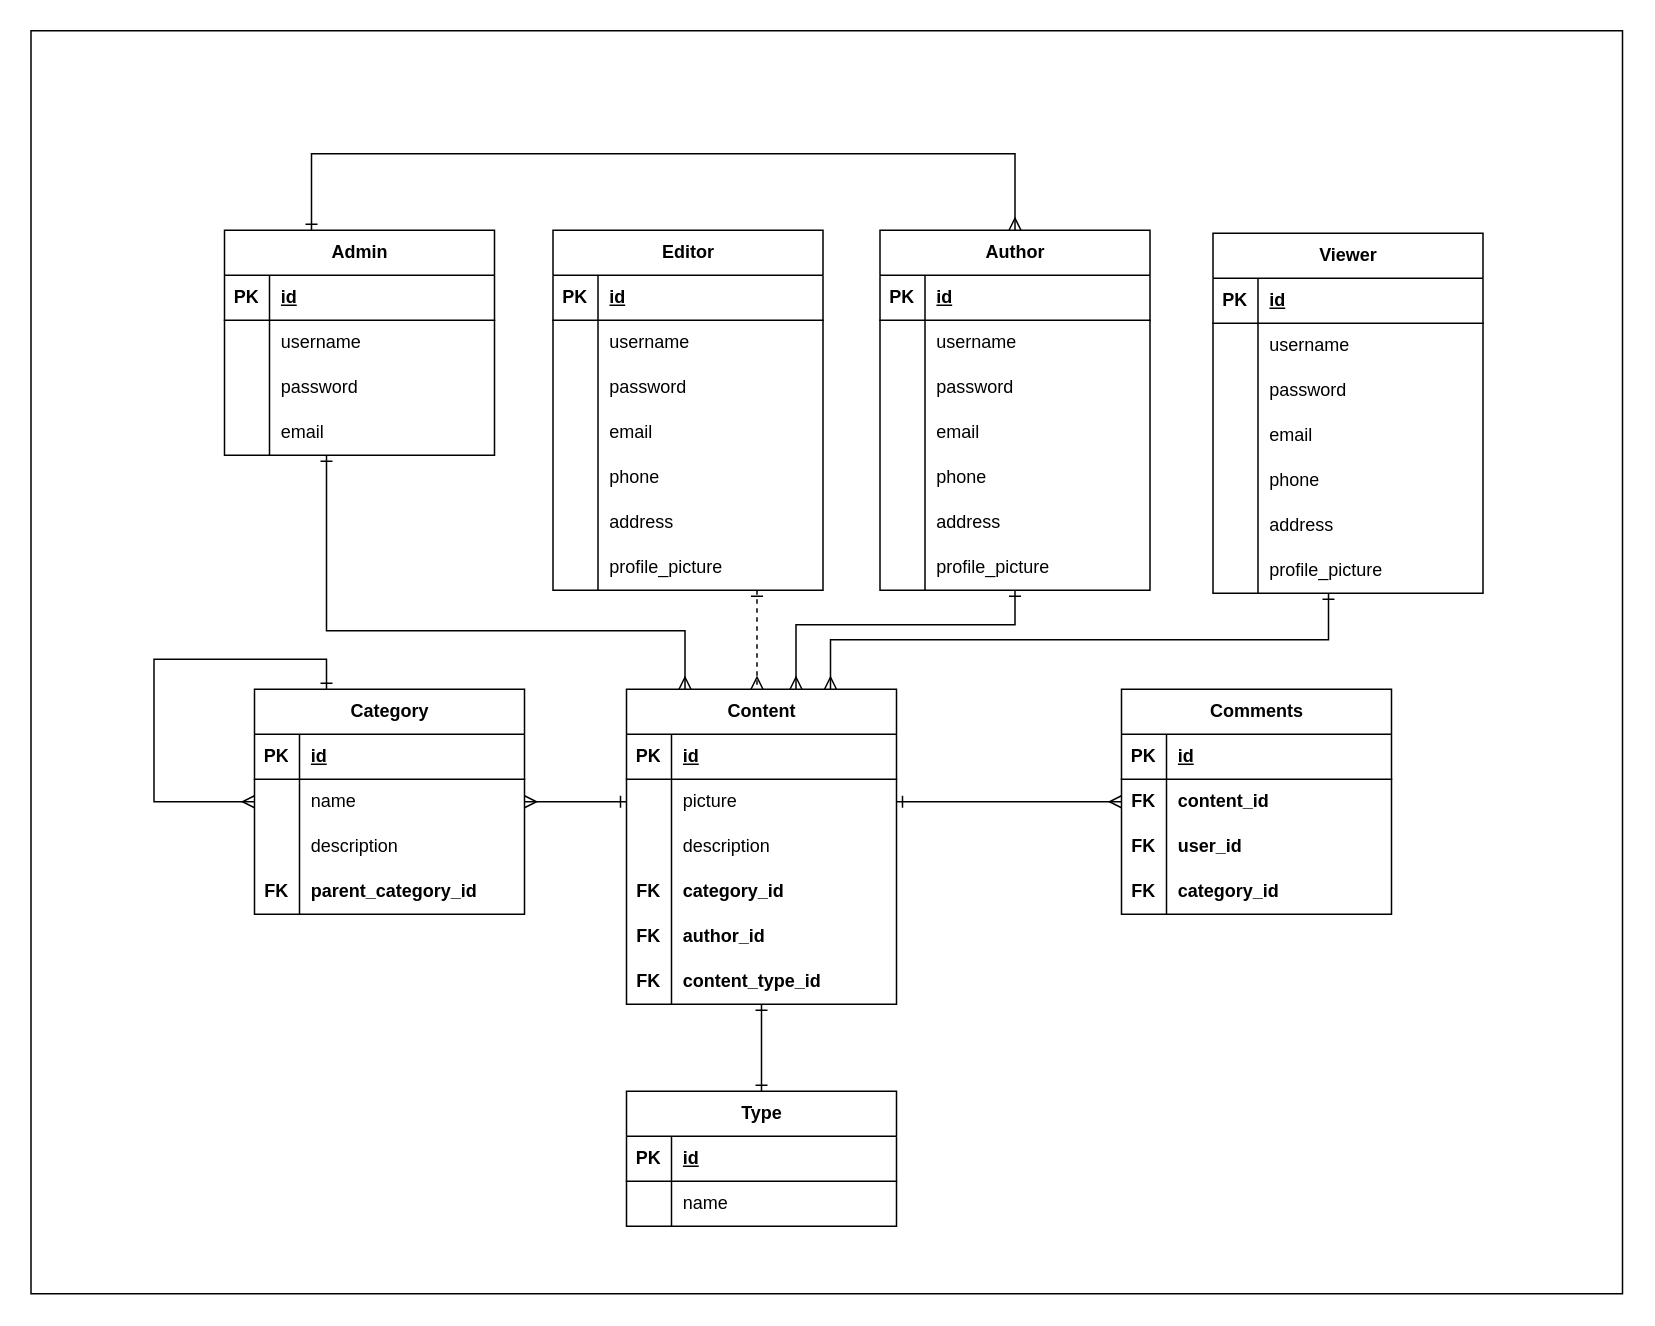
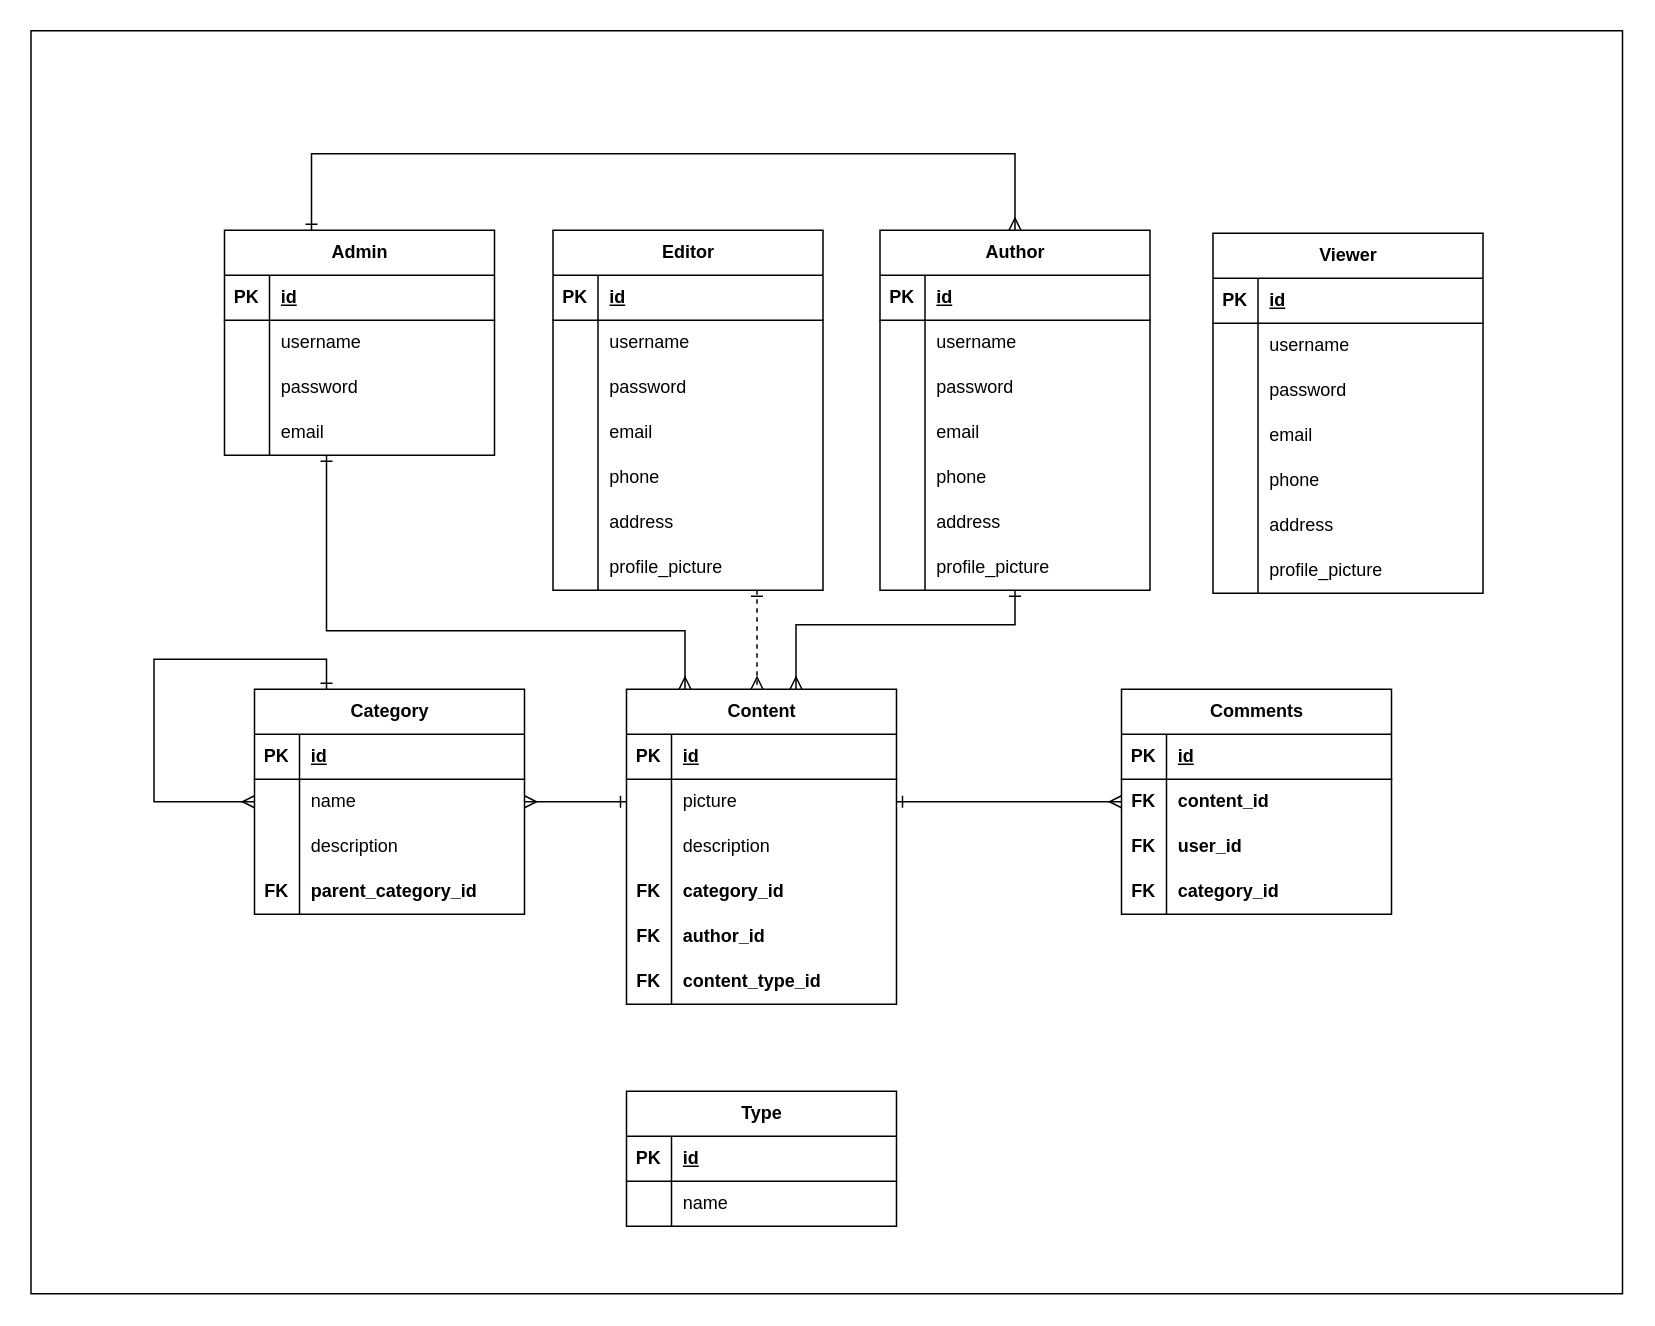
(1076, 640) -> none
(761, 1049) -> none
